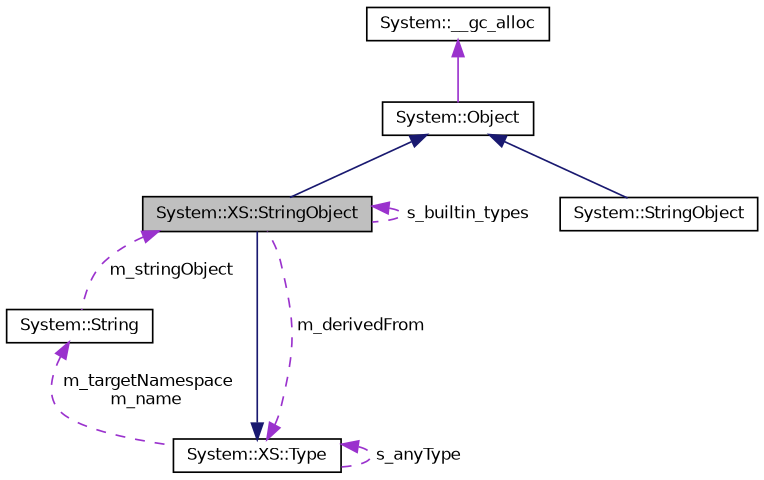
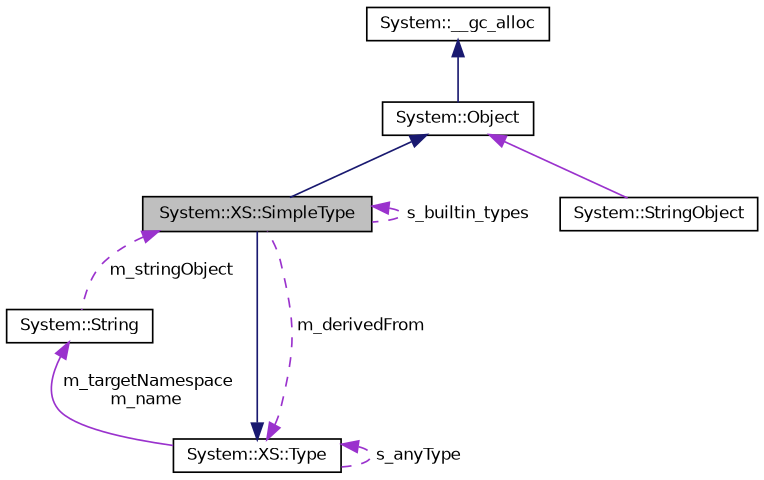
(458, 80) -> (458, 80)
(566, 170) -> (566, 170)
(257, 214) -> (257, 214)
(86, 426) -> (86, 426)
